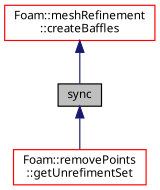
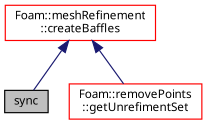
(80, 134) -> (111, 67)
